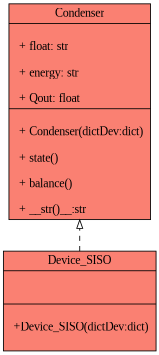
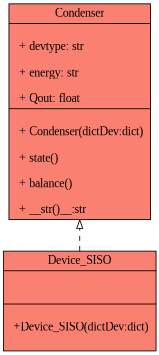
(42, 46) -> (50, 46)
